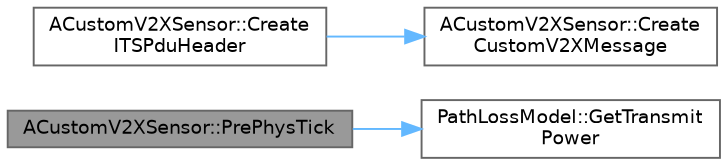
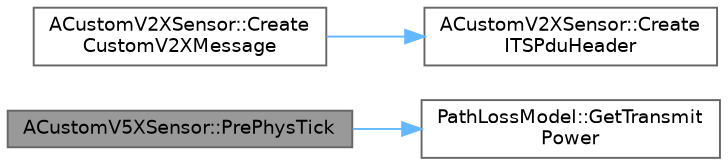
(366, 37) -> (366, 37)
(180, 129) -> (180, 129)
